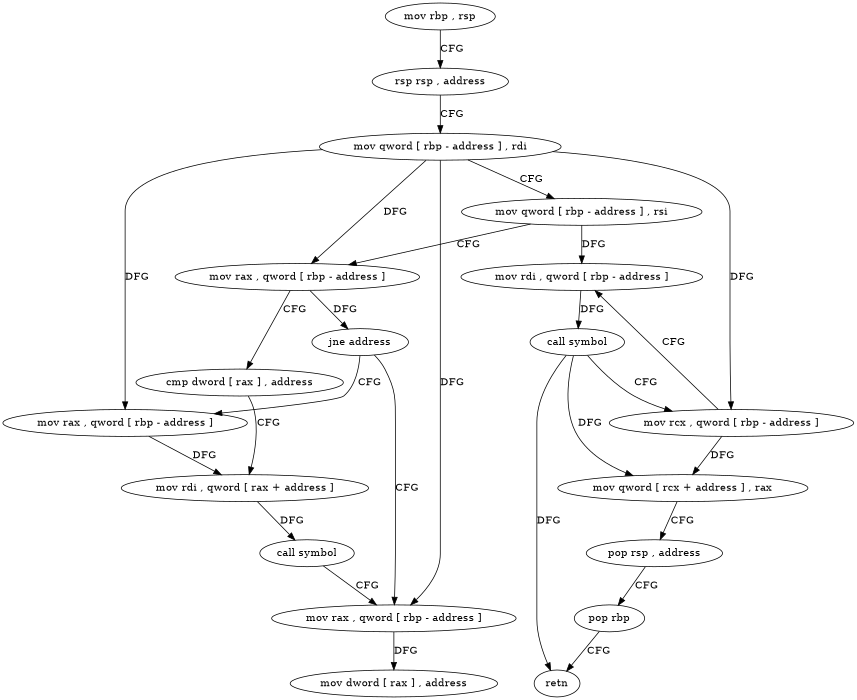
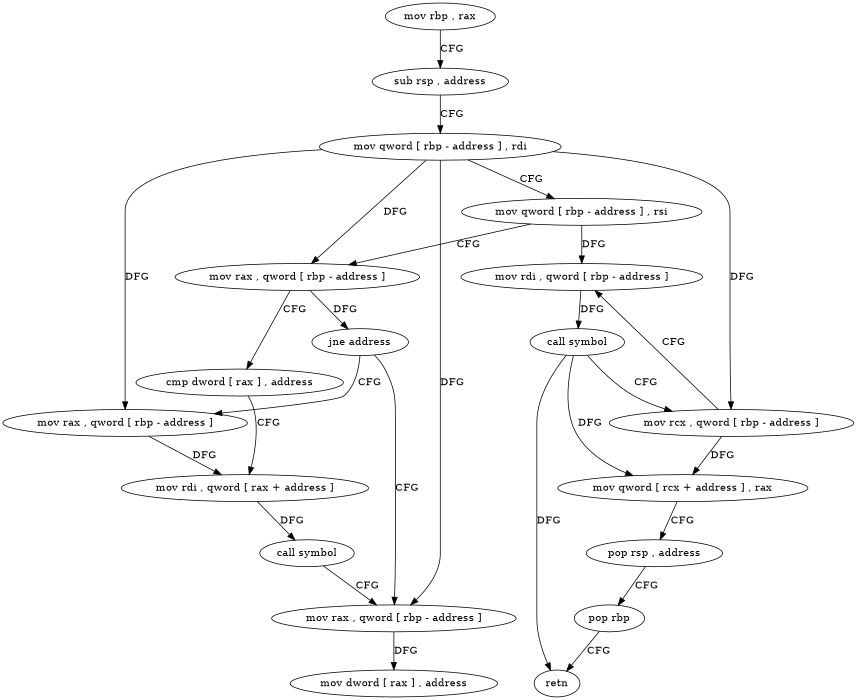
(440, 16) -> (440, 16)
(440, 82) -> (440, 82)
